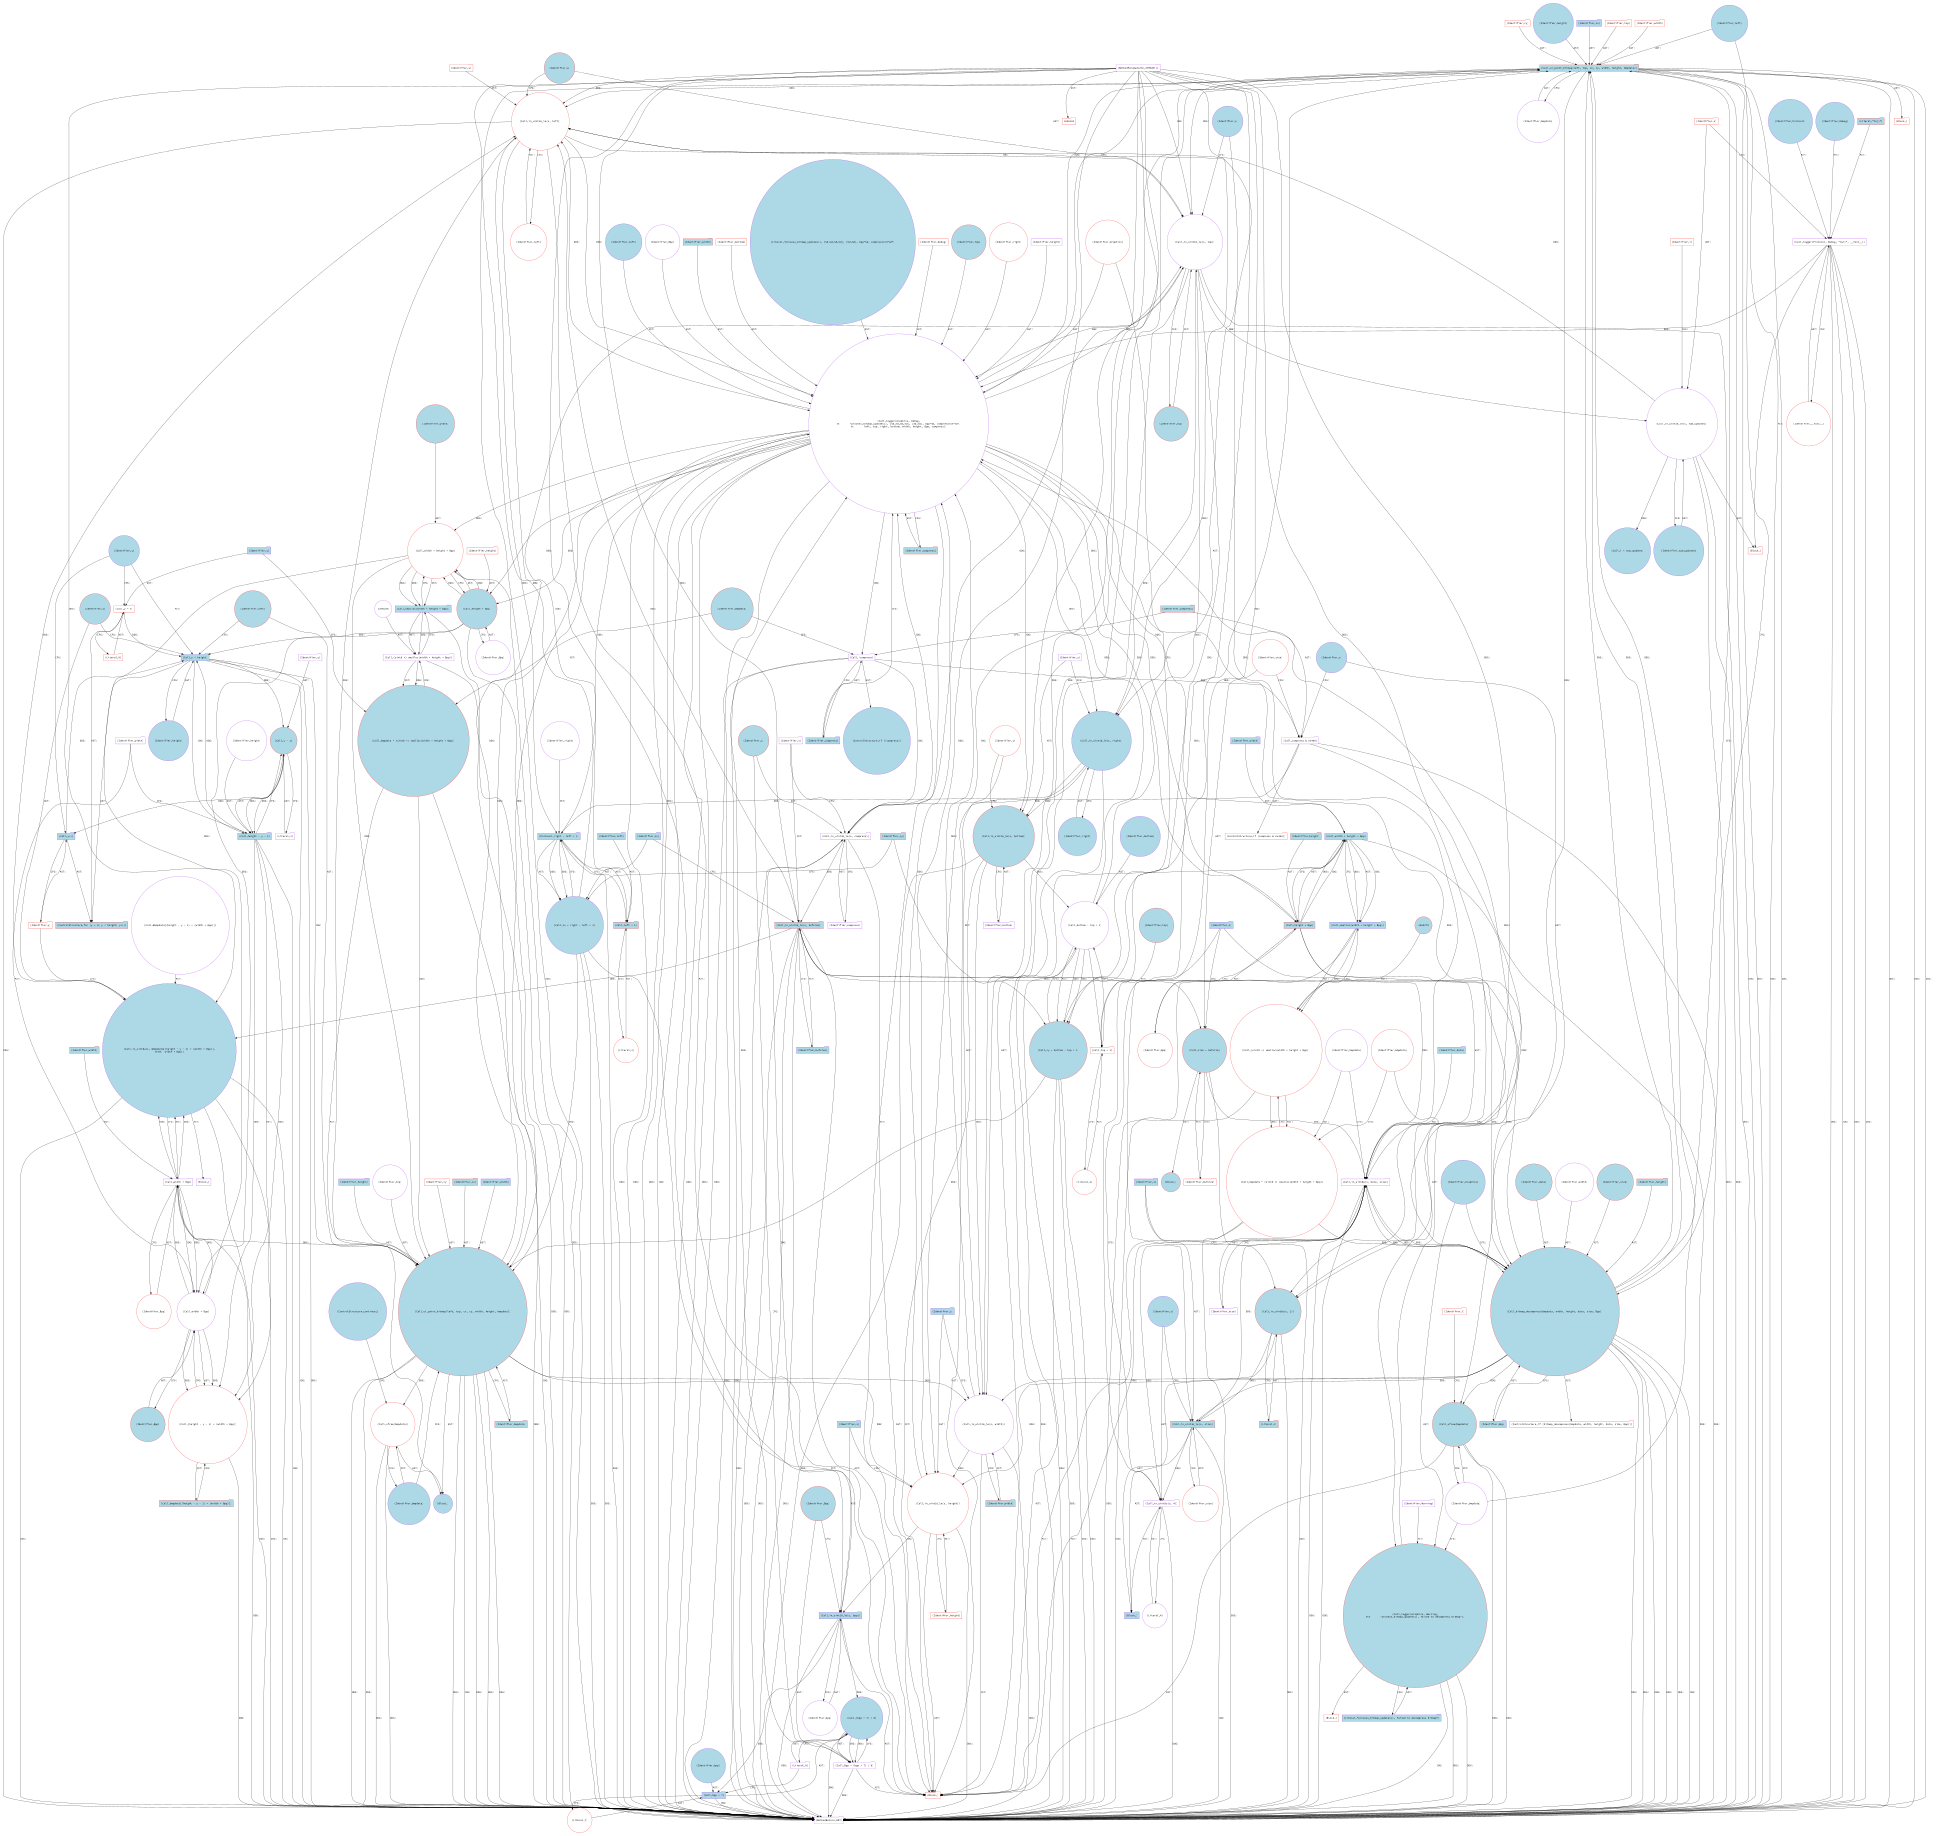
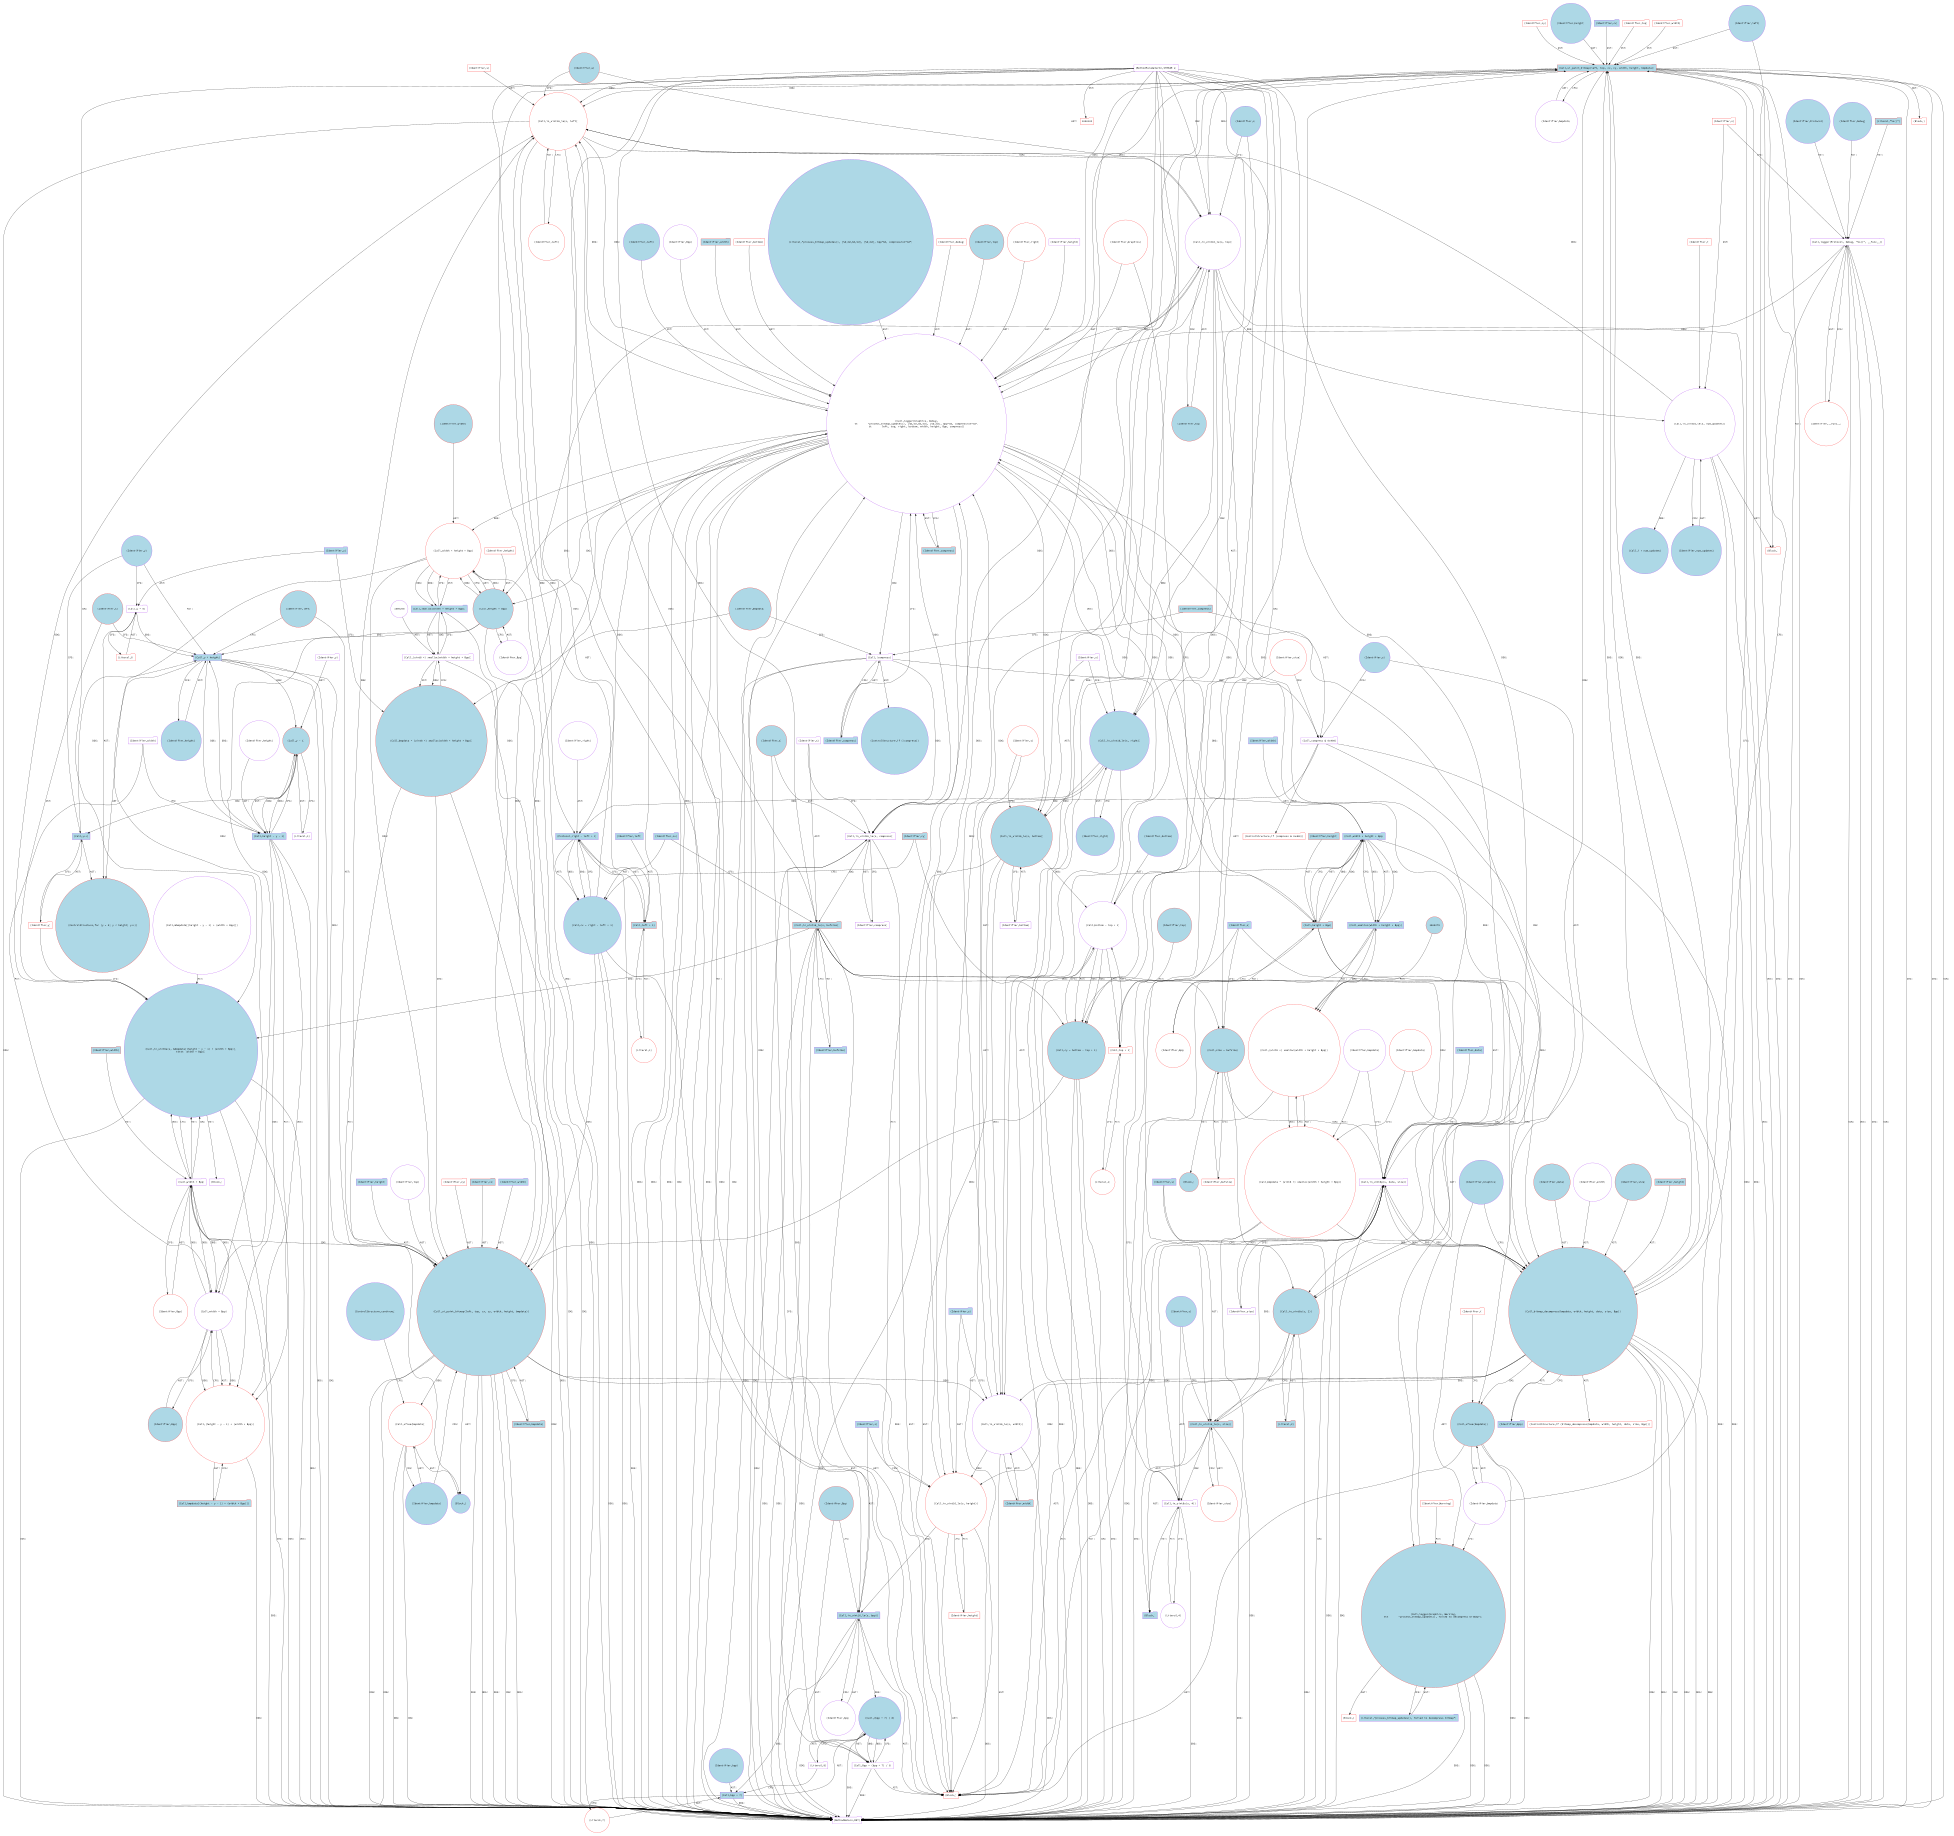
(124, 609) -> (137, 609)
(1198, 611) -> (1216, 609)
(92, 925) -> (103, 925)
(1419, 1504) -> (1437, 1504)
